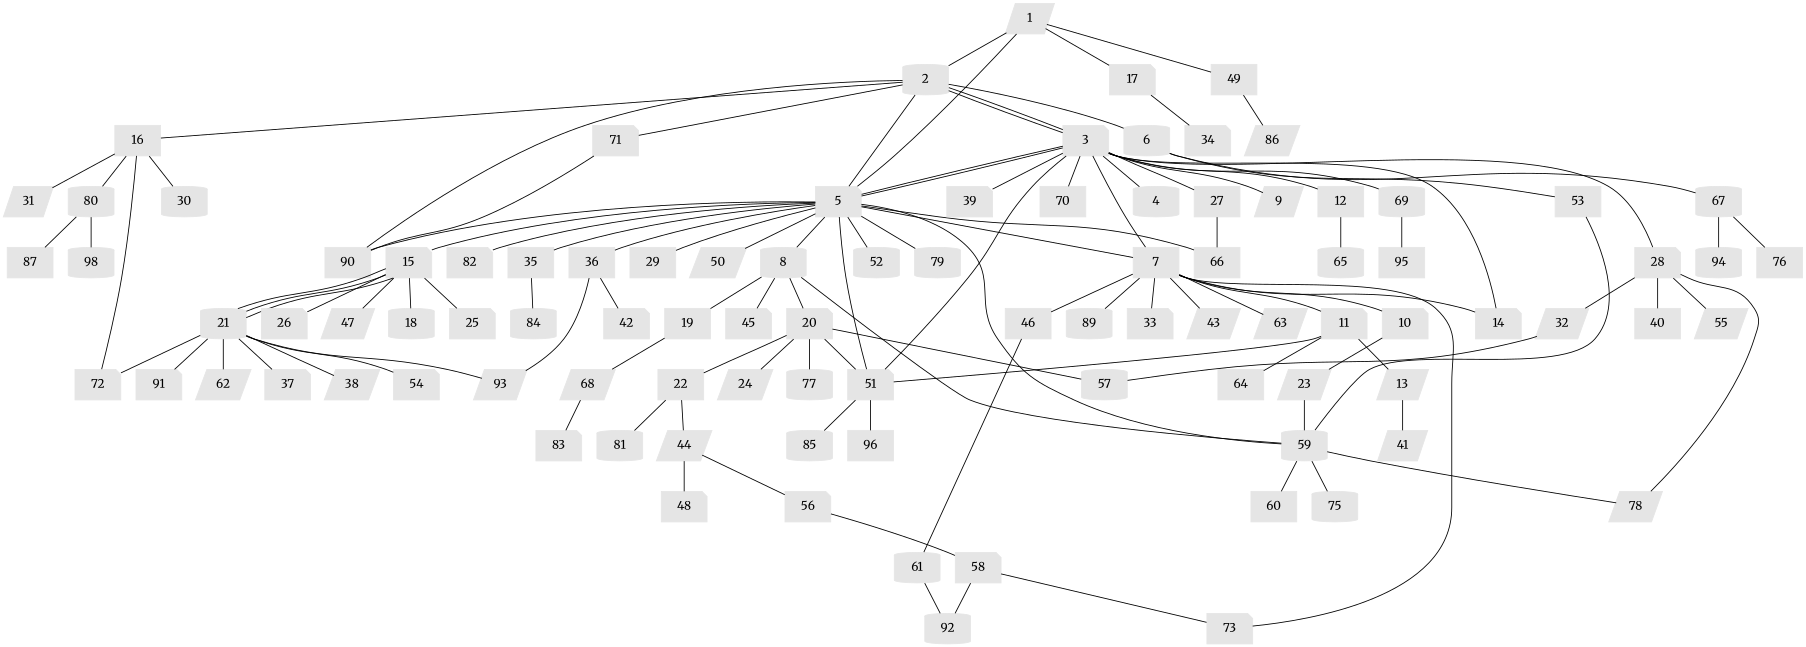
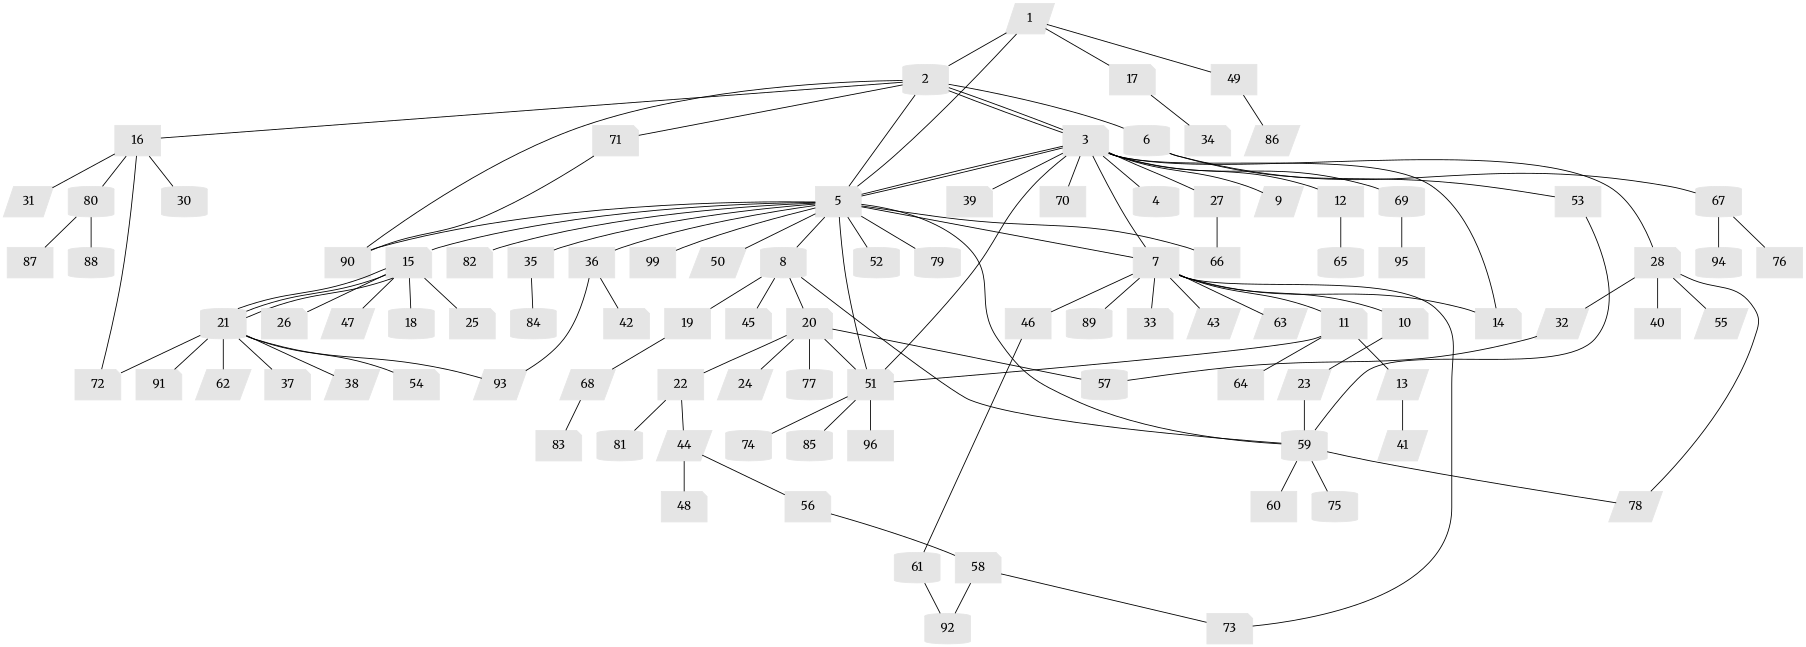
(91, 263) -> (91, 263)
(653, 263) -> (653, 263)
none -> (749, 446)
